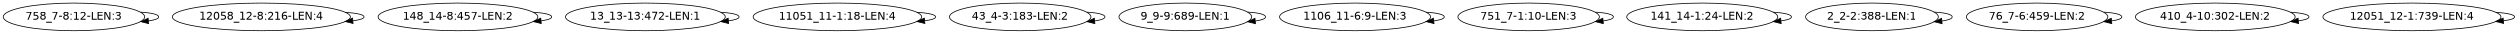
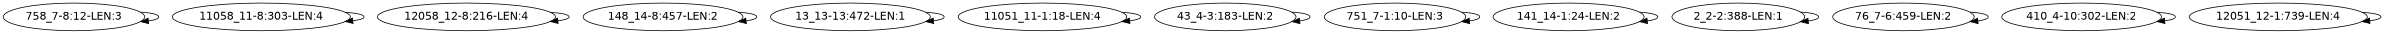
none -> (261, 17)
(1185, 17) -> none
(1355, 17) -> none
